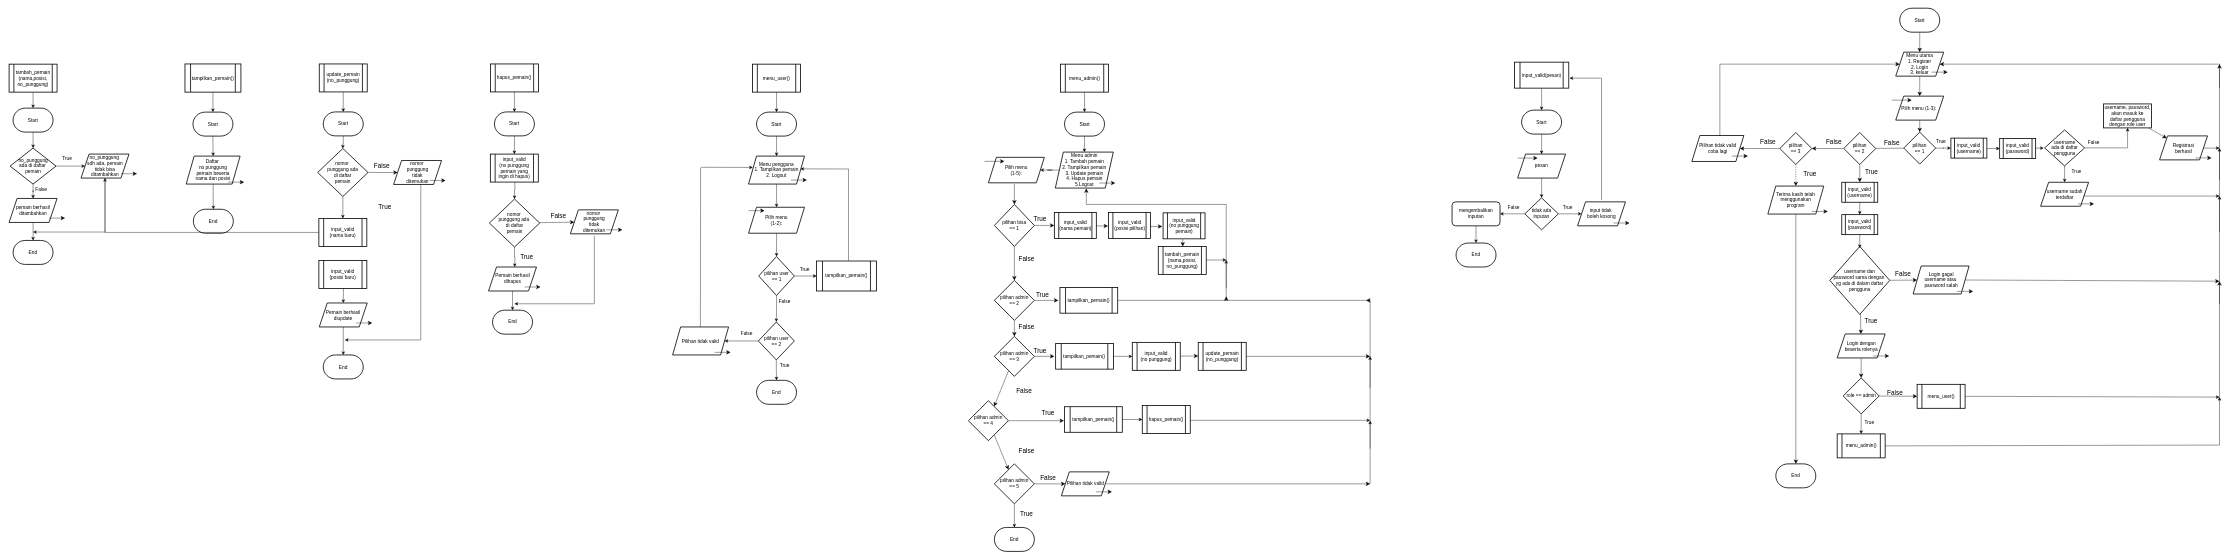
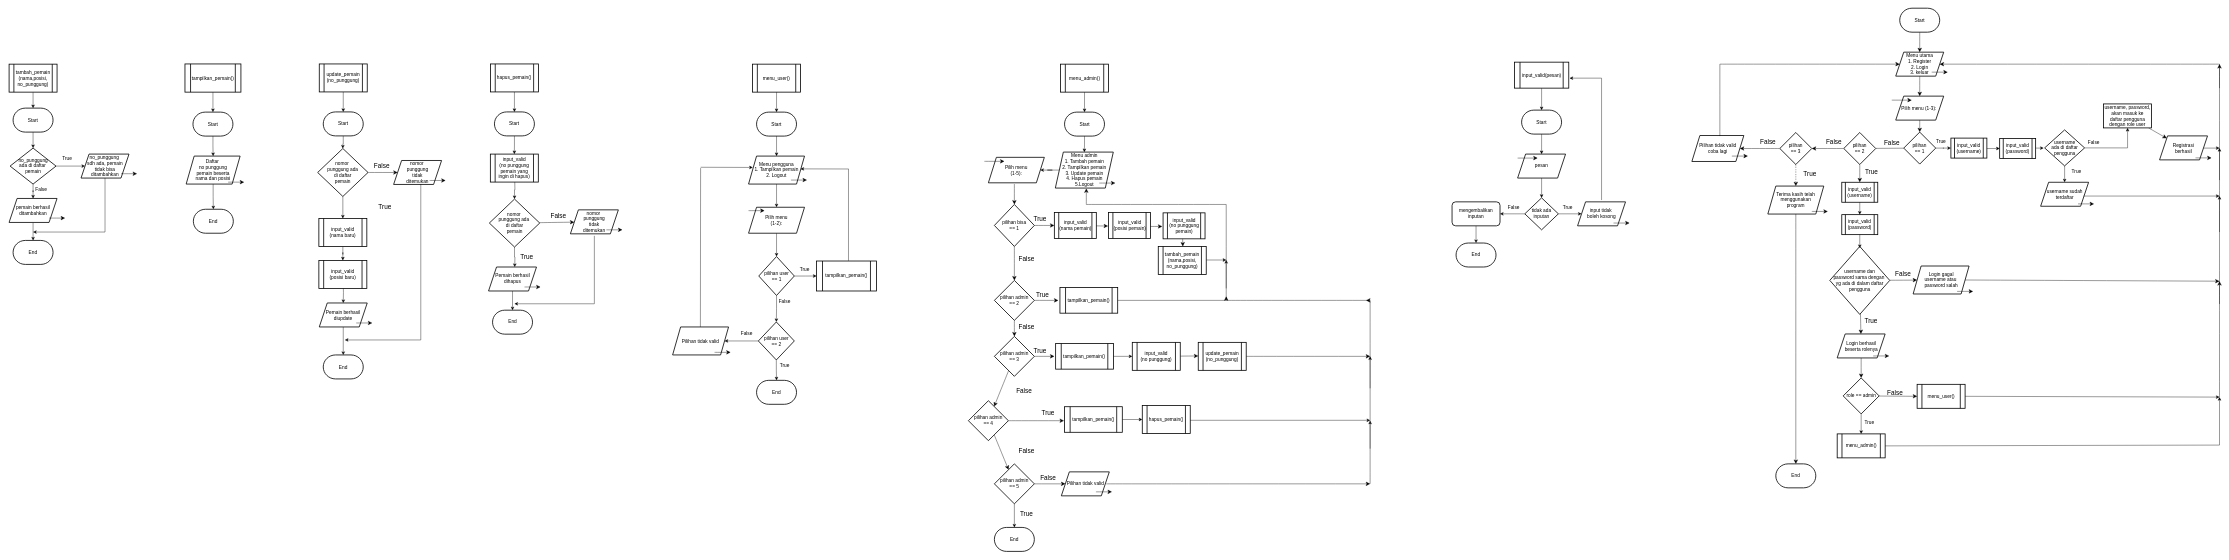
(1130, 226) -> (1130, 226)
(212, 233) -> (342, 254)
(1862, 346) -> (1862, 346)
